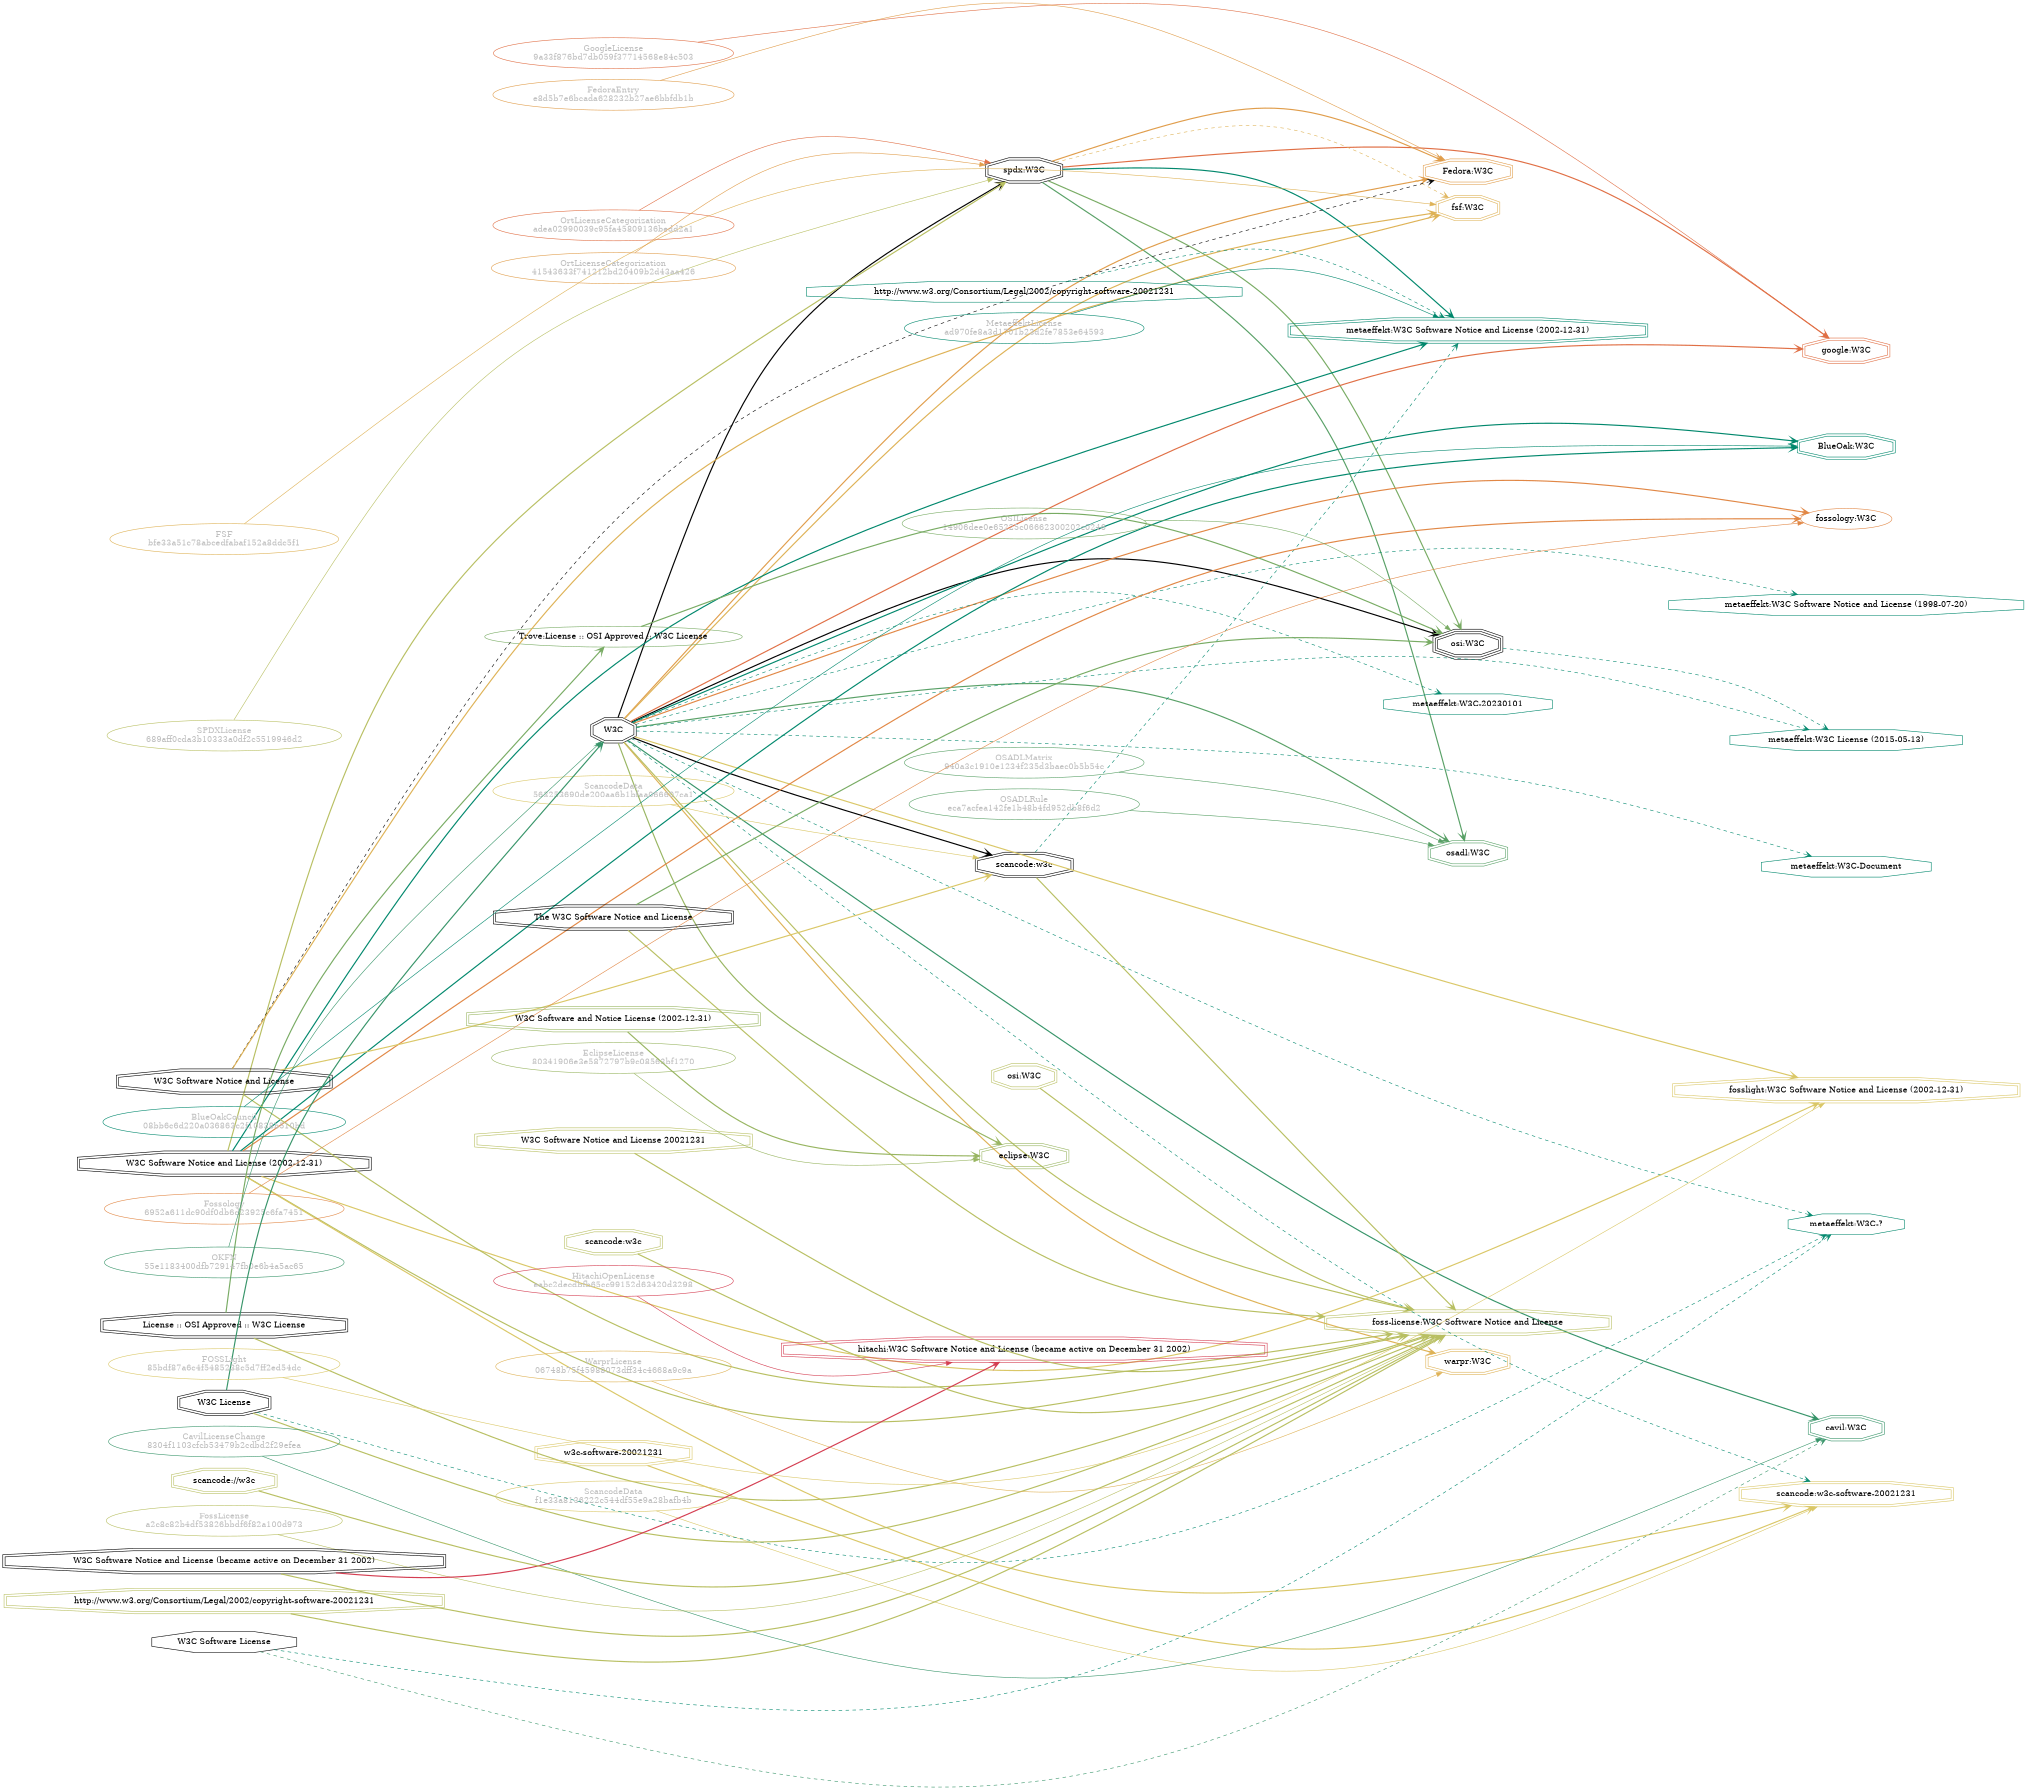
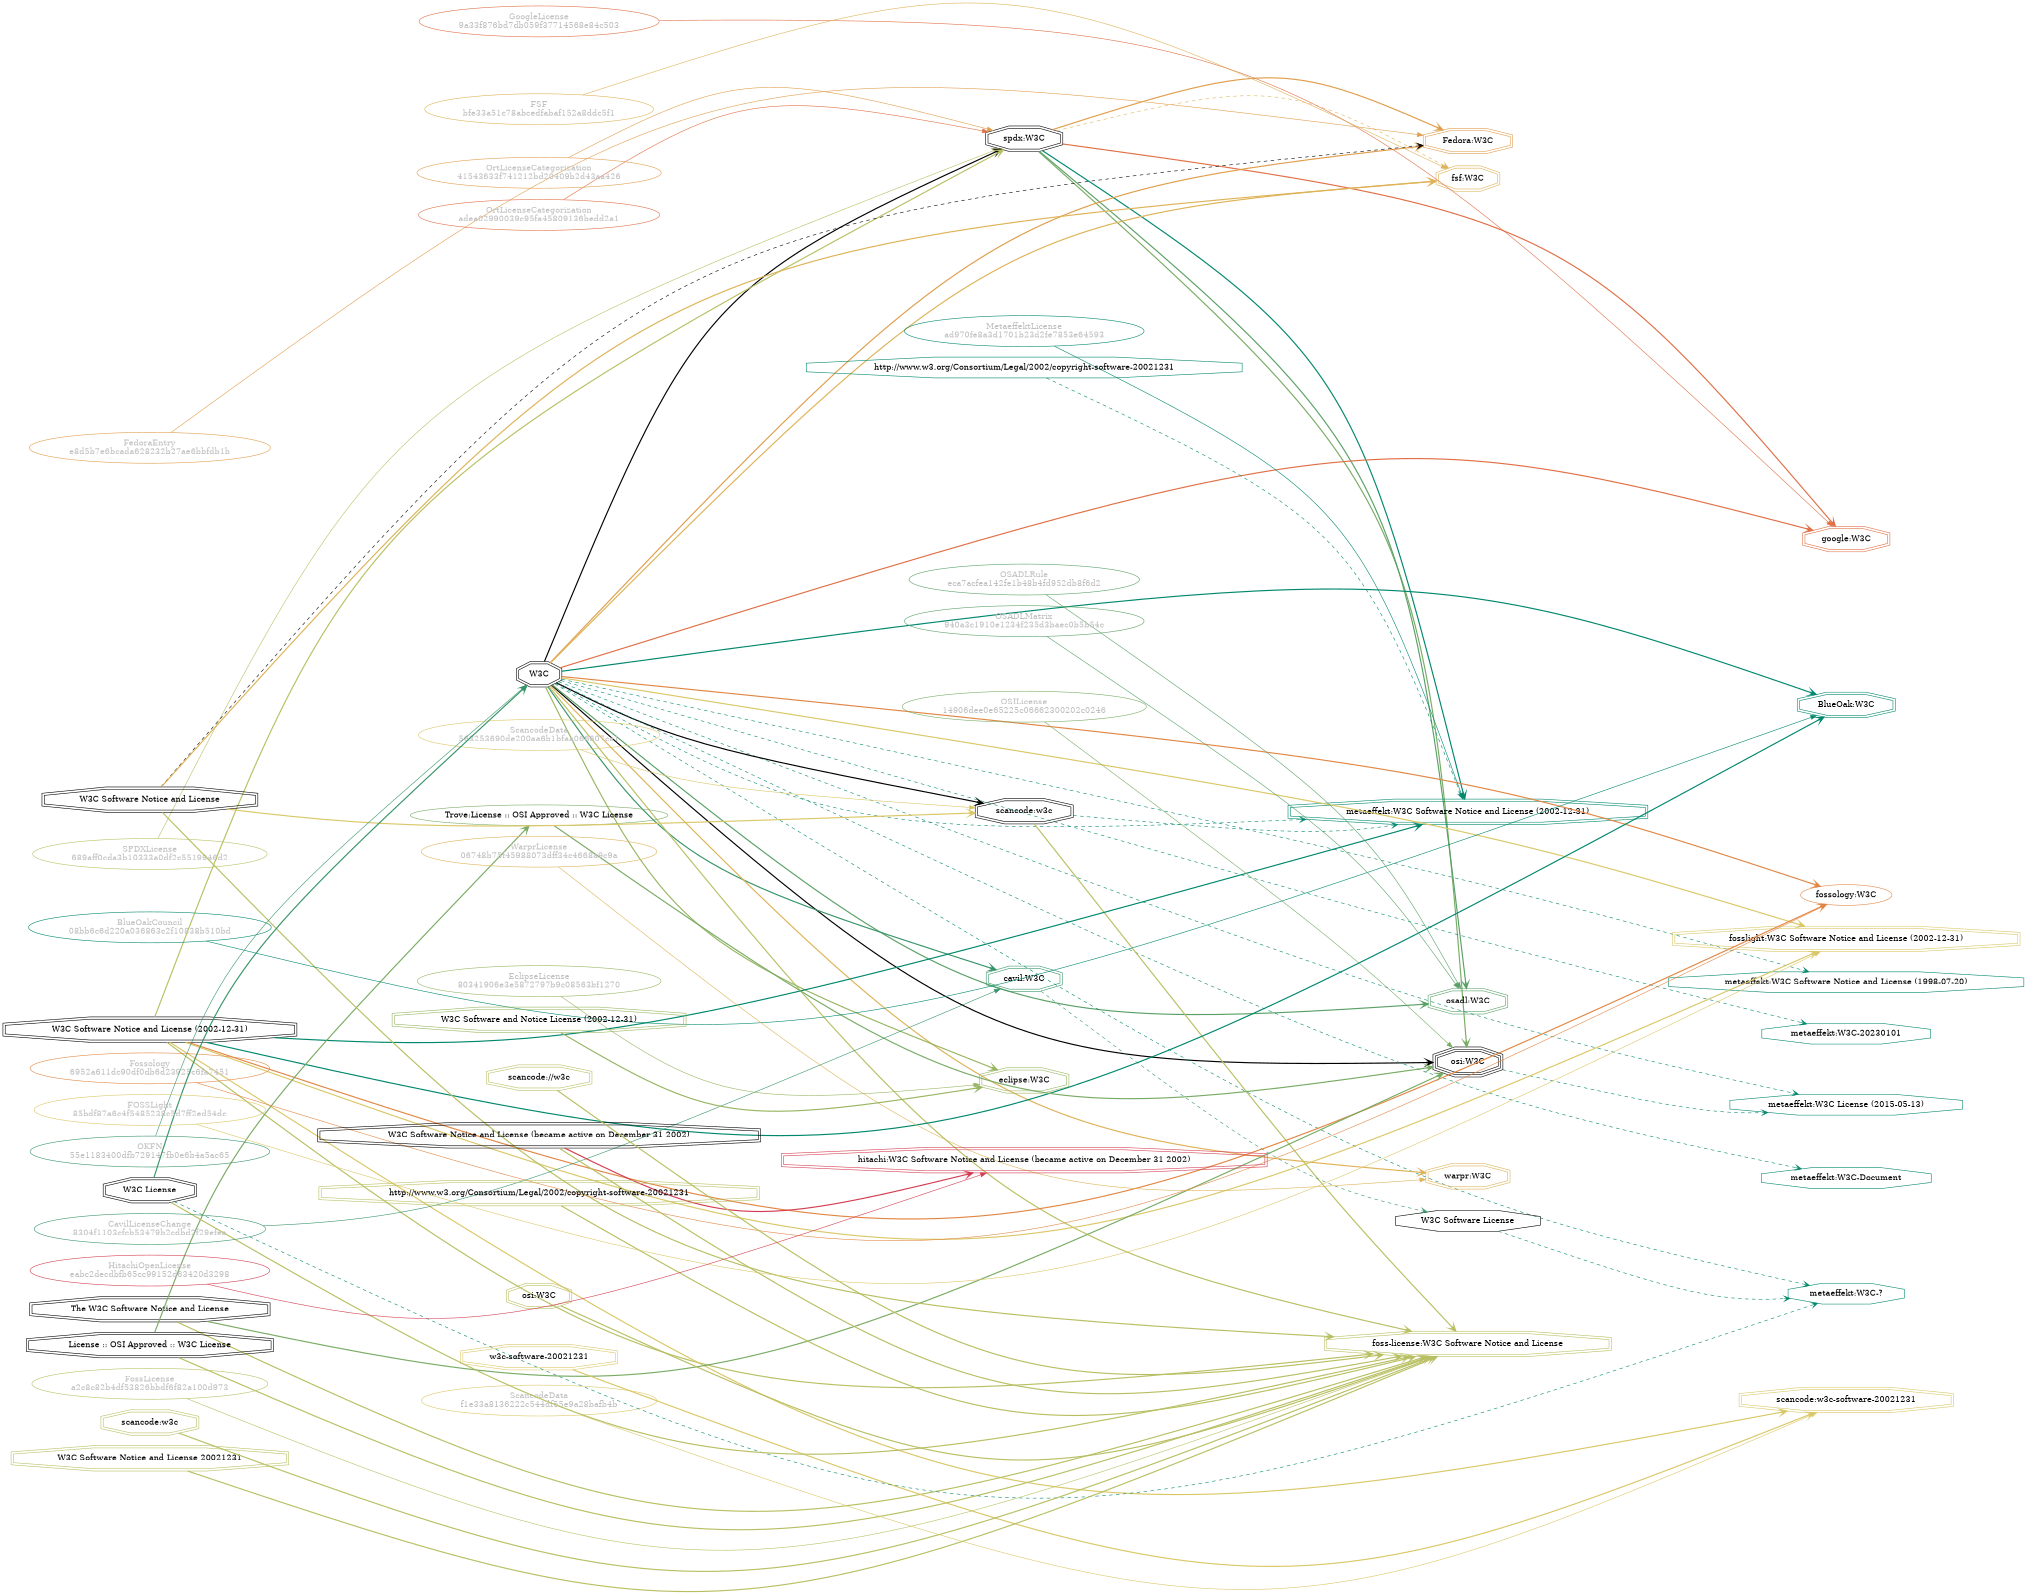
(1186, 1162) -> (952, 823)
(1069, 1775) -> (1220, 1122)
